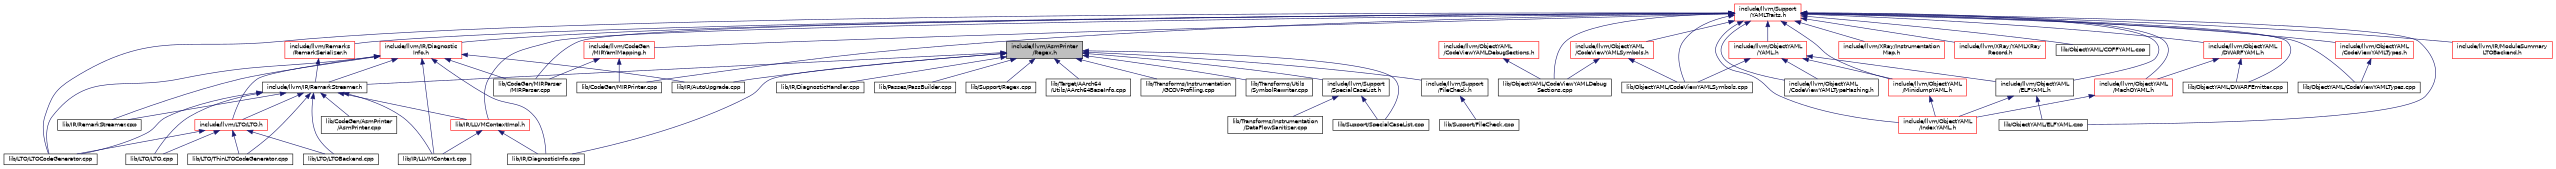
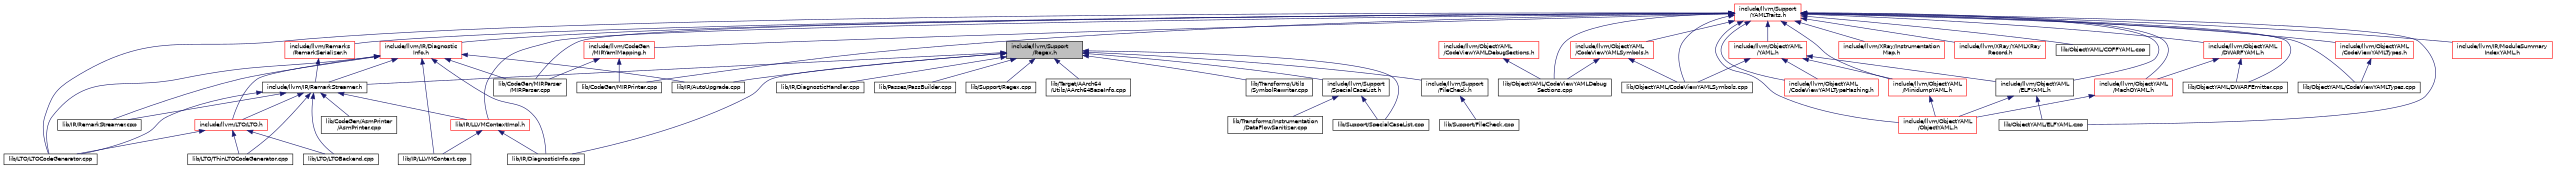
(1045, 50) -> (1045, 50)
(2502, 50) -> (2502, 50)
(1188, 87) -> none
(1831, 87) -> (1831, 87)
(398, 114) -> none
(1938, 125) -> (1938, 125)
(152, 159) -> none
